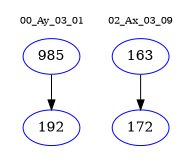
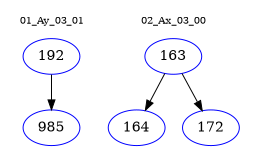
(52, 21) -> (52, 21)
(141, 21) -> (174, 21)
(51, 87) -> (51, 87)
none -> (137, 128)
